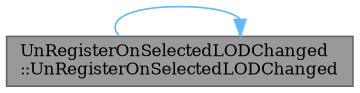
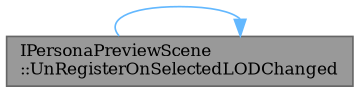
(180, 61) -> (180, 61)
